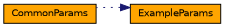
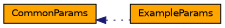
(108, 7) -> (118, 20)
